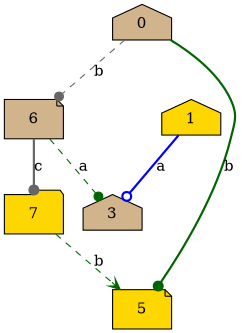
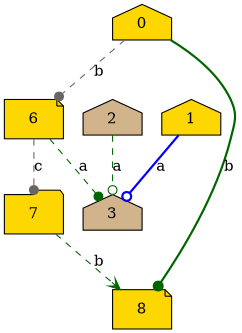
(142, 24) -> (142, 24)
(34, 119) -> (34, 119)
none -> (113, 119)
(34, 162) -> (34, 162)
(142, 309) -> (142, 309)
